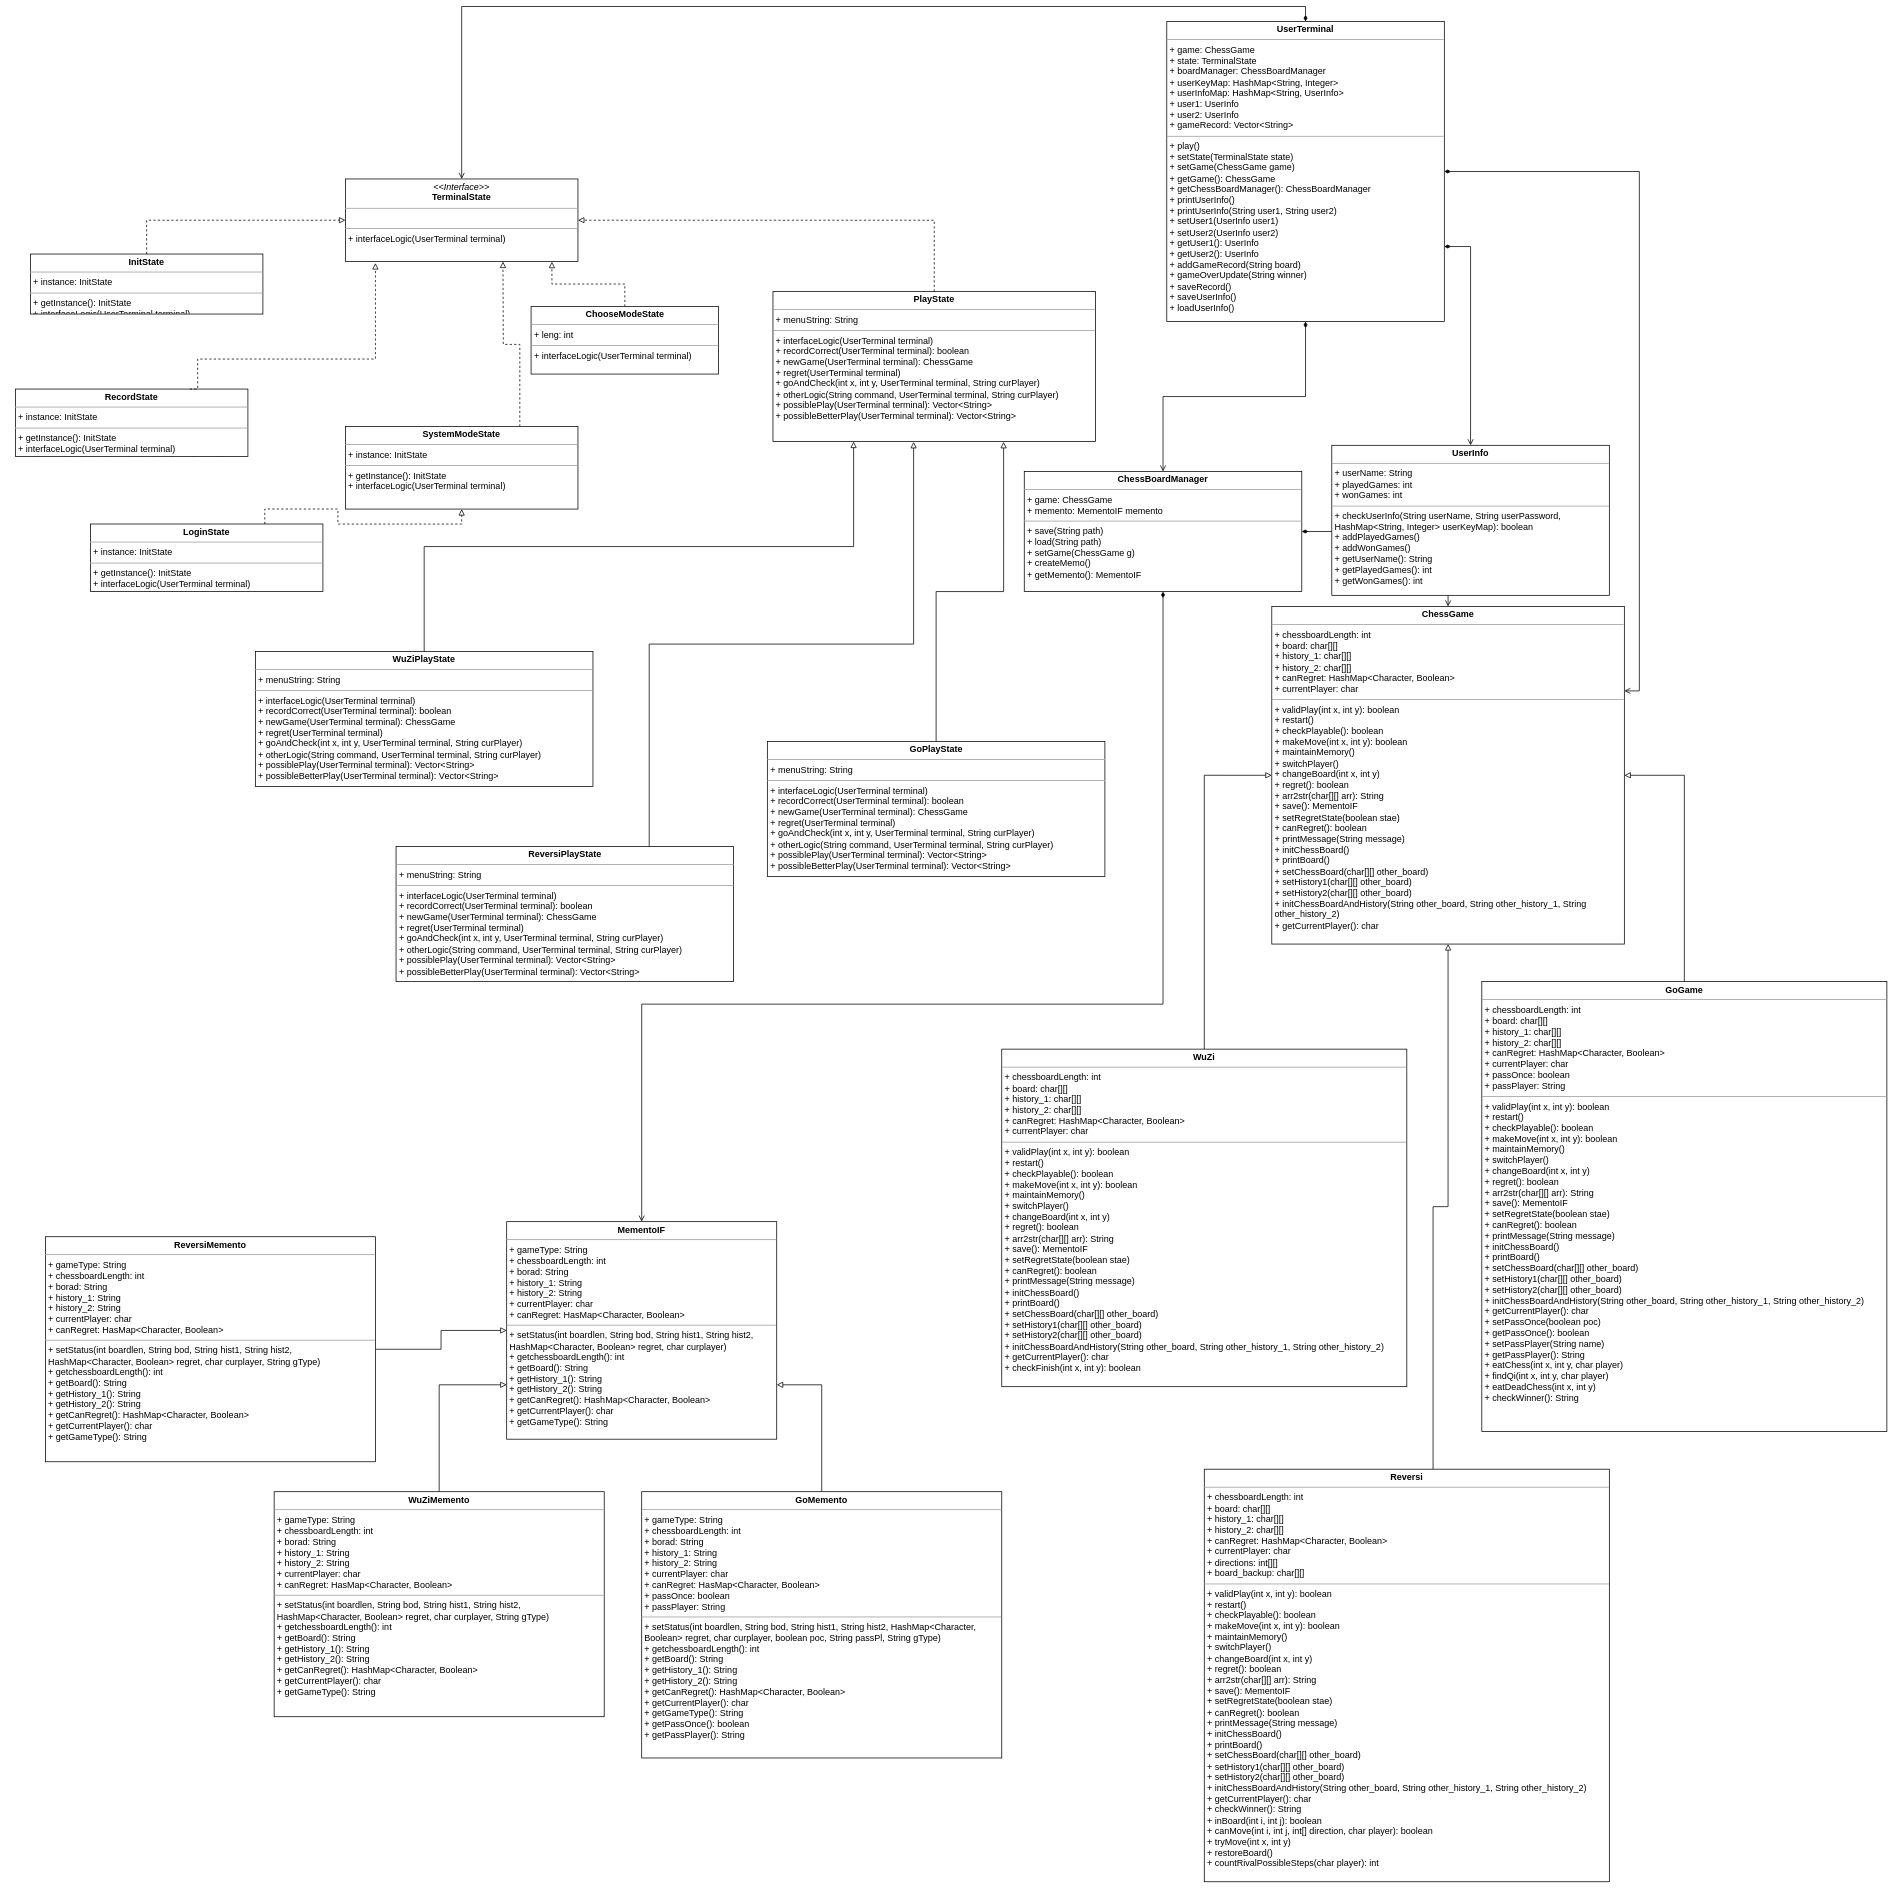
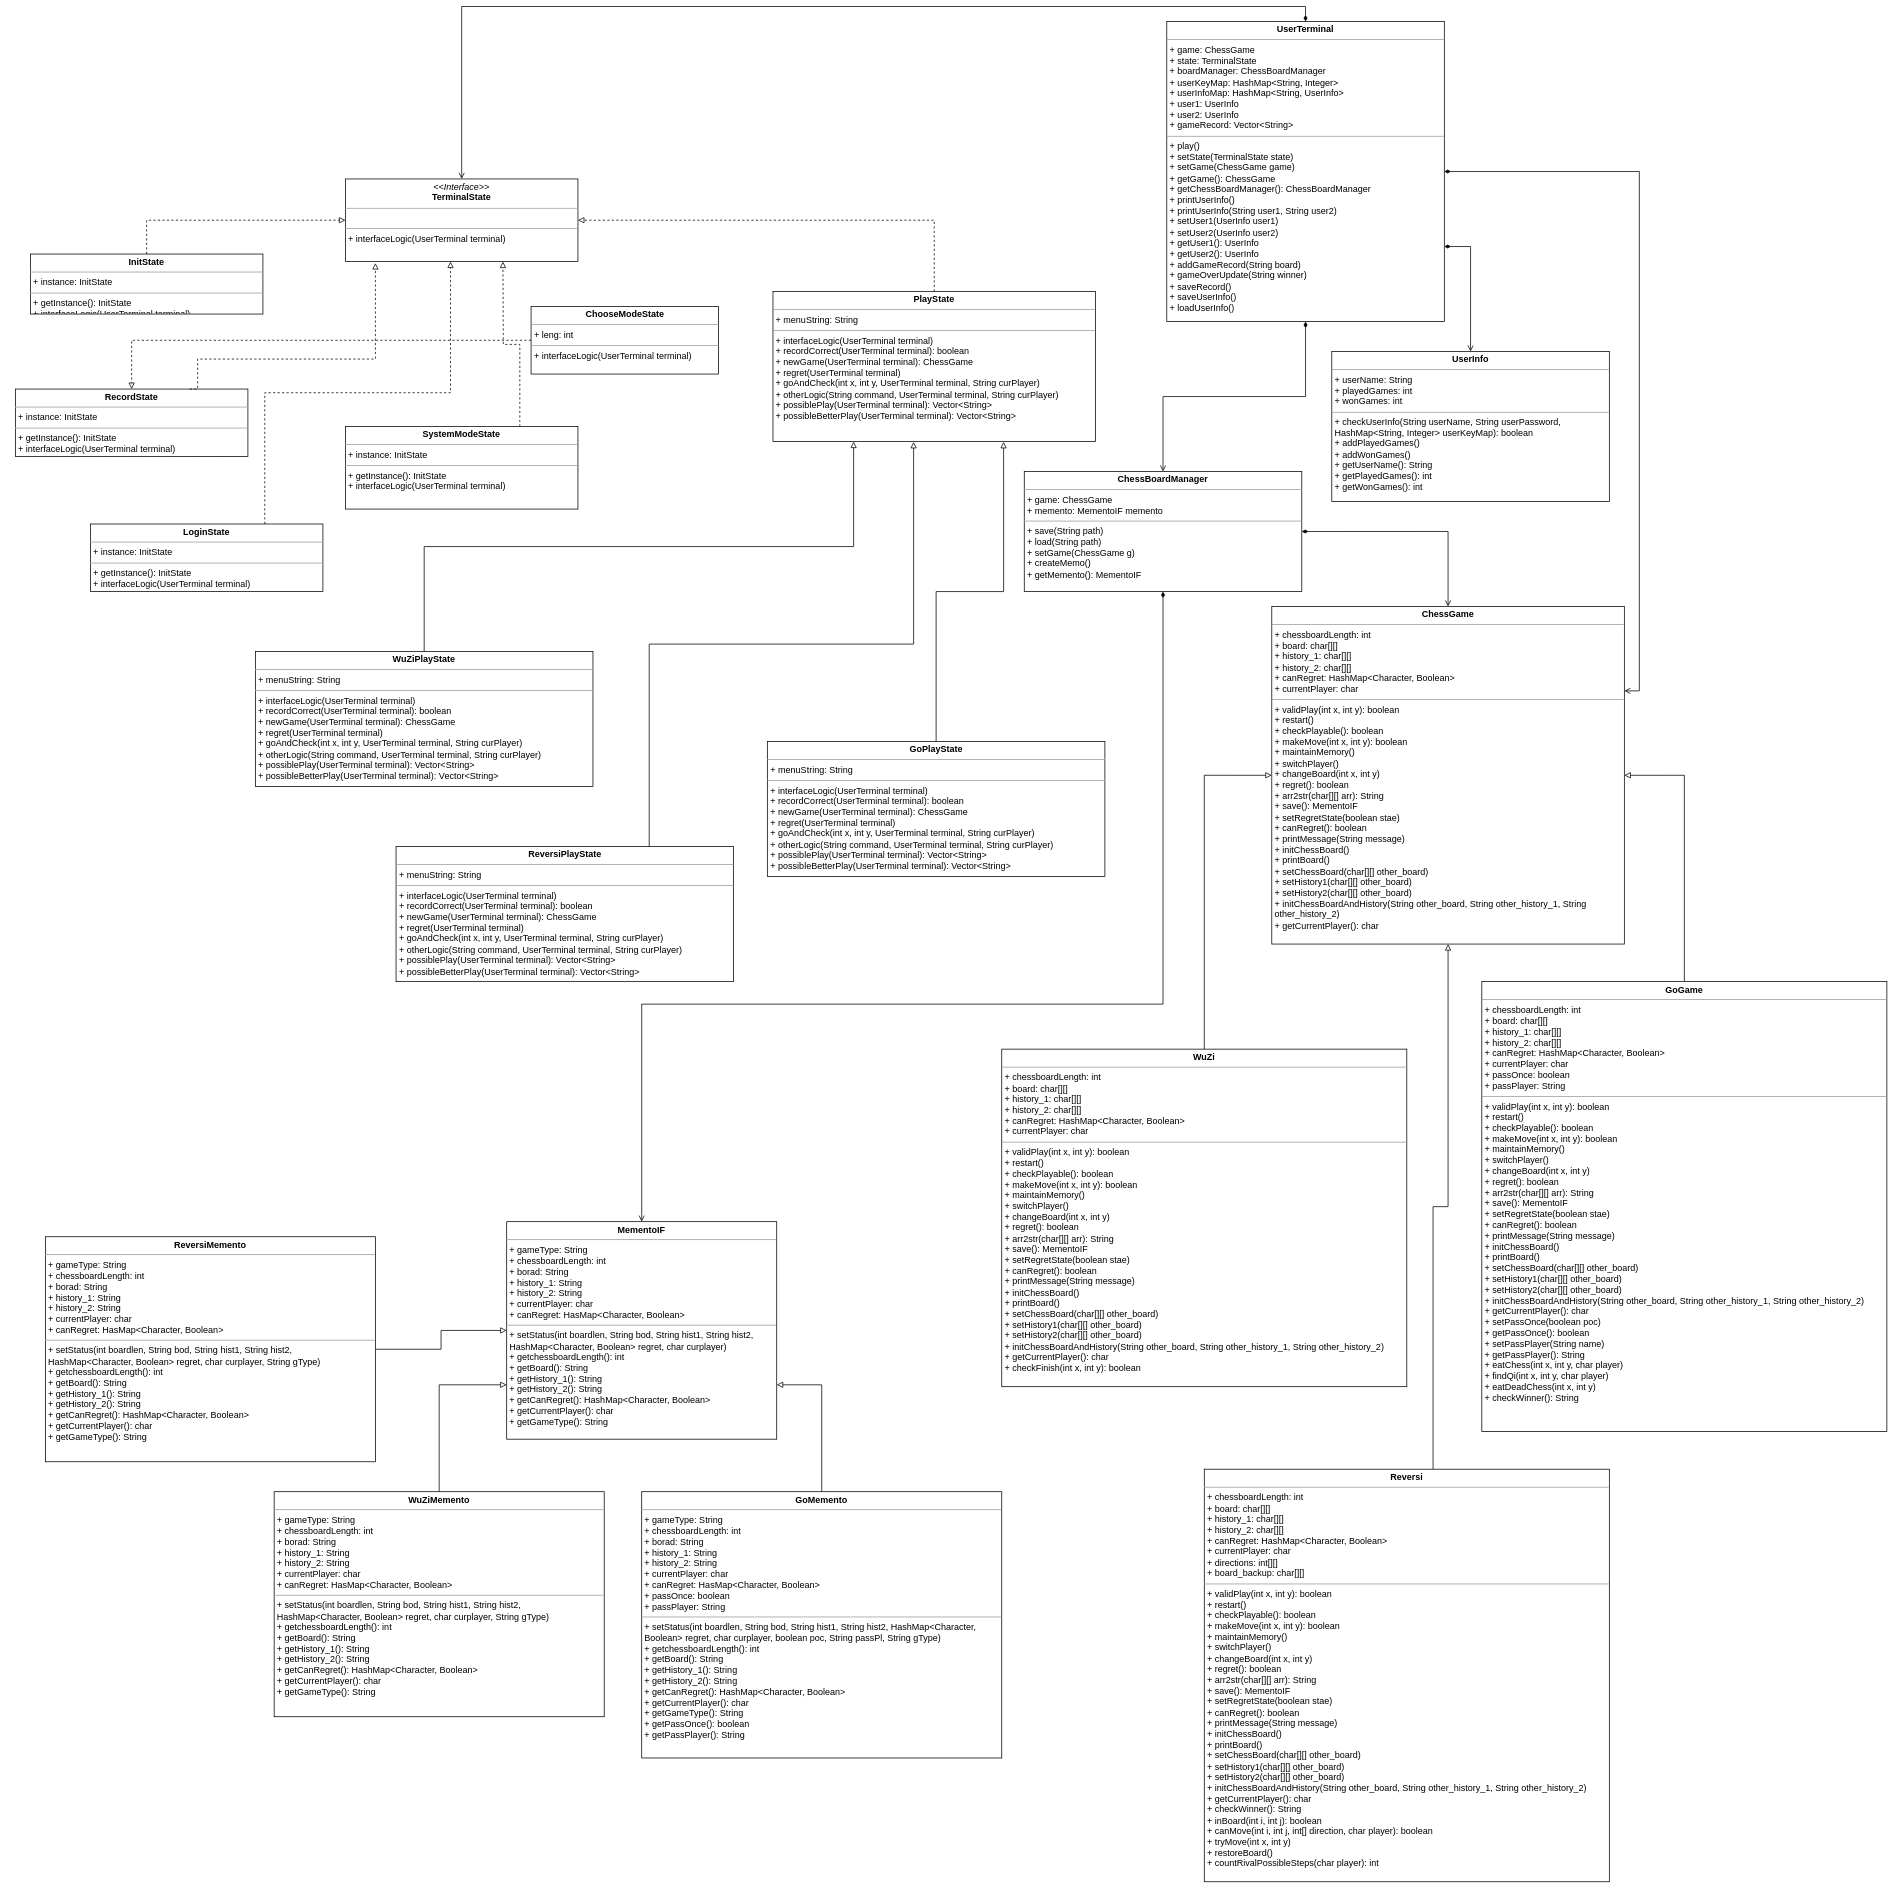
(591, 284) -> (311, 340)
(1470, 520) -> (1470, 426)
(360, 524) -> (363, 393)
